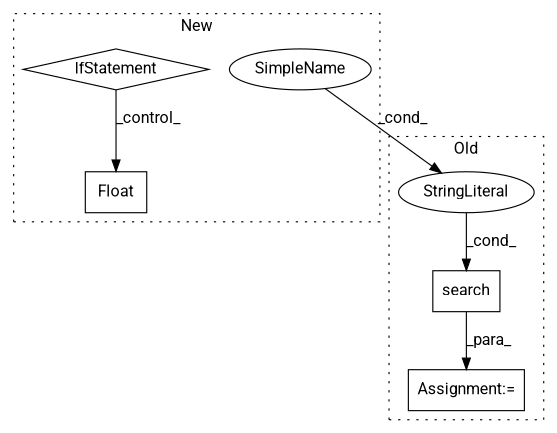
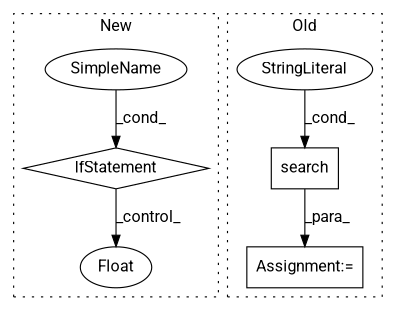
(371, 122) -> (116, 113)
(116, 192) -> (116, 267)
